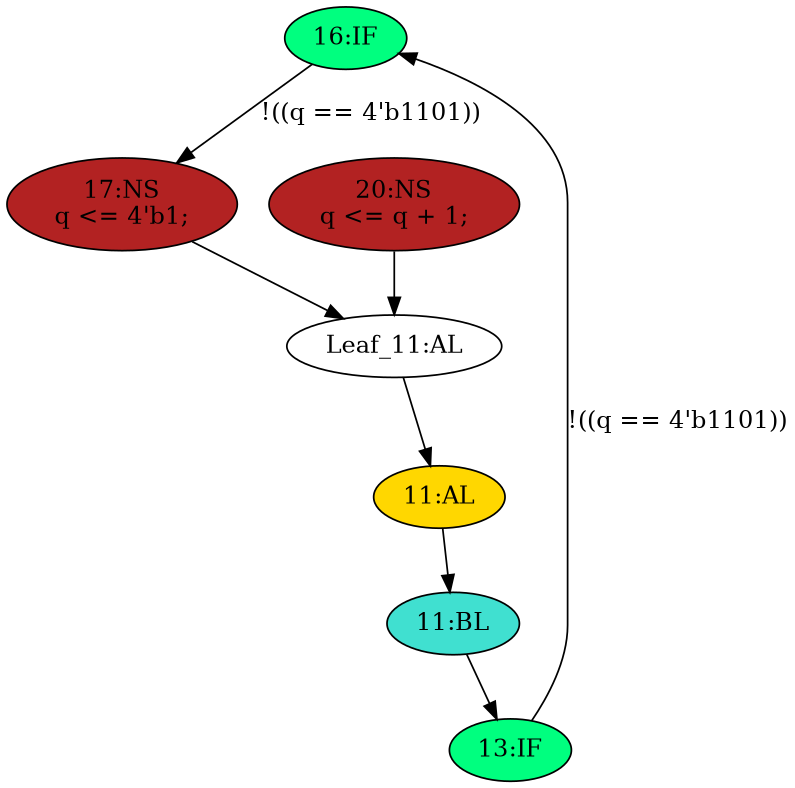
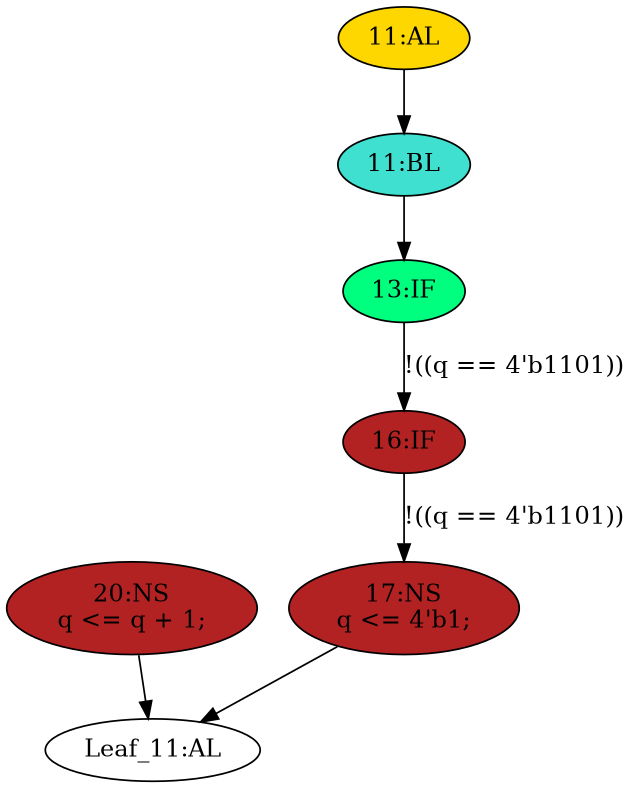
(346, 38) -> (404, 442)
(414, 413) -> none
